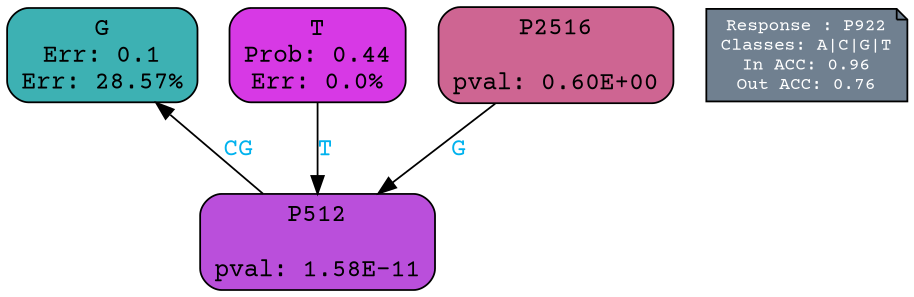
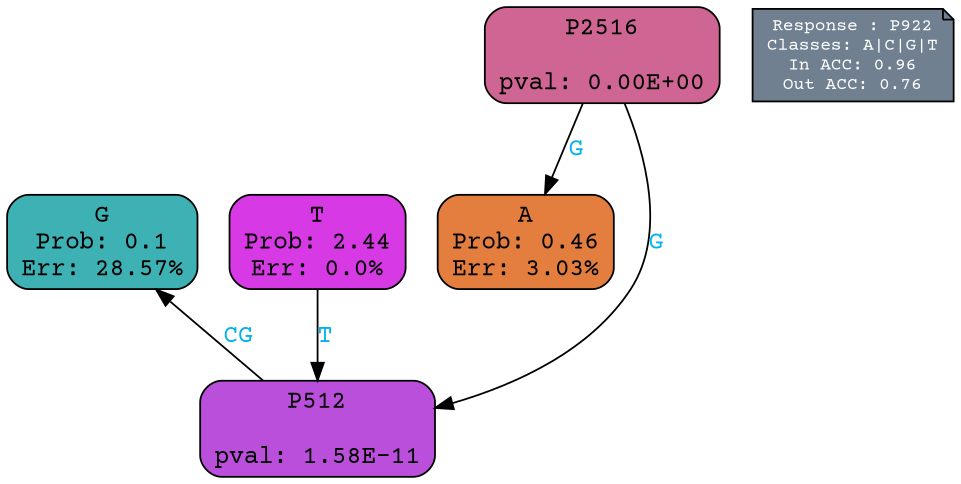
(102, 55) -> (102, 242)
(318, 55) -> (318, 242)
(556, 55) -> (602, 55)
none -> (526, 242)
